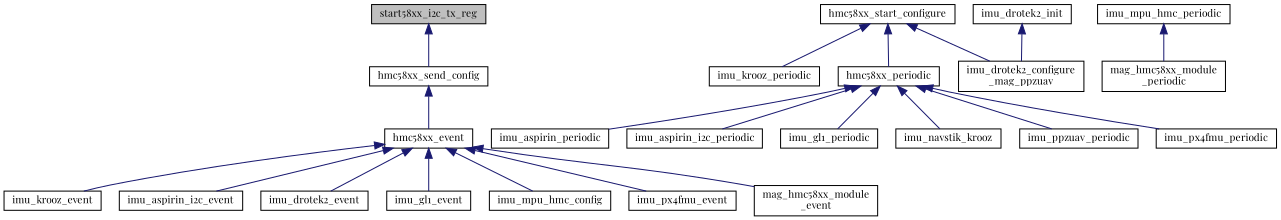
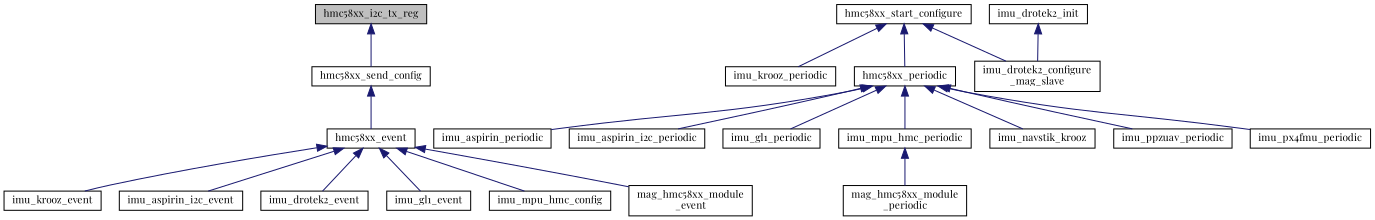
(429, 14) -> (371, 14)
(1021, 76) -> (1037, 76)
none -> (905, 113)
(682, 201) -> none
